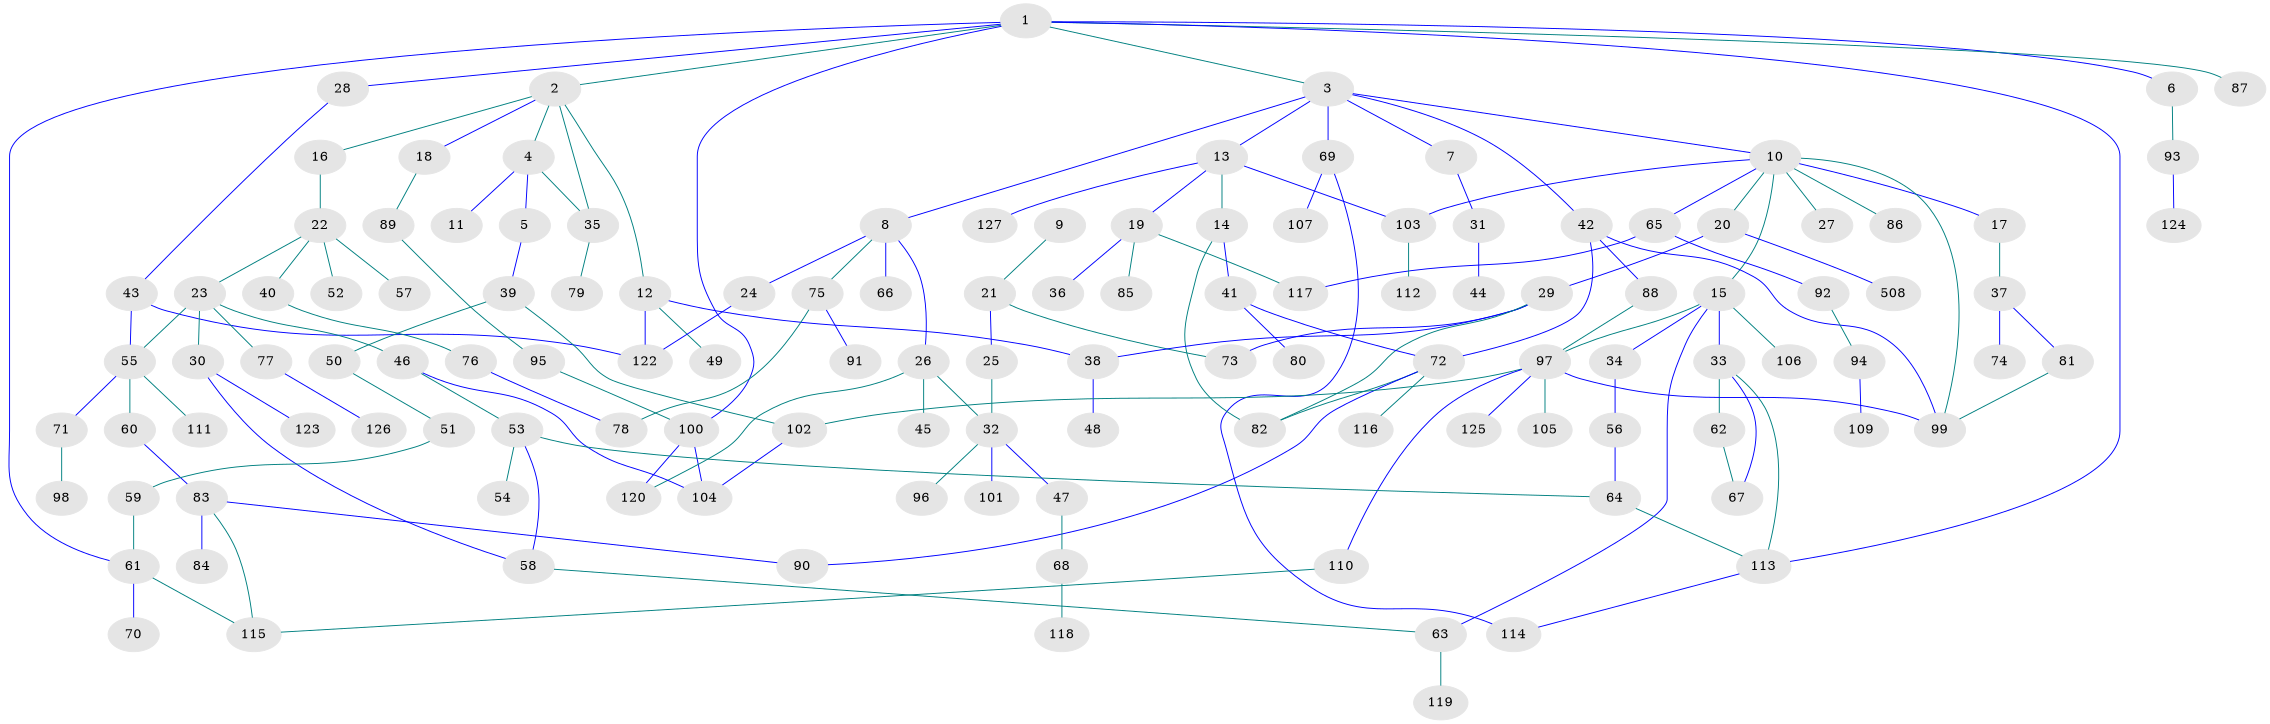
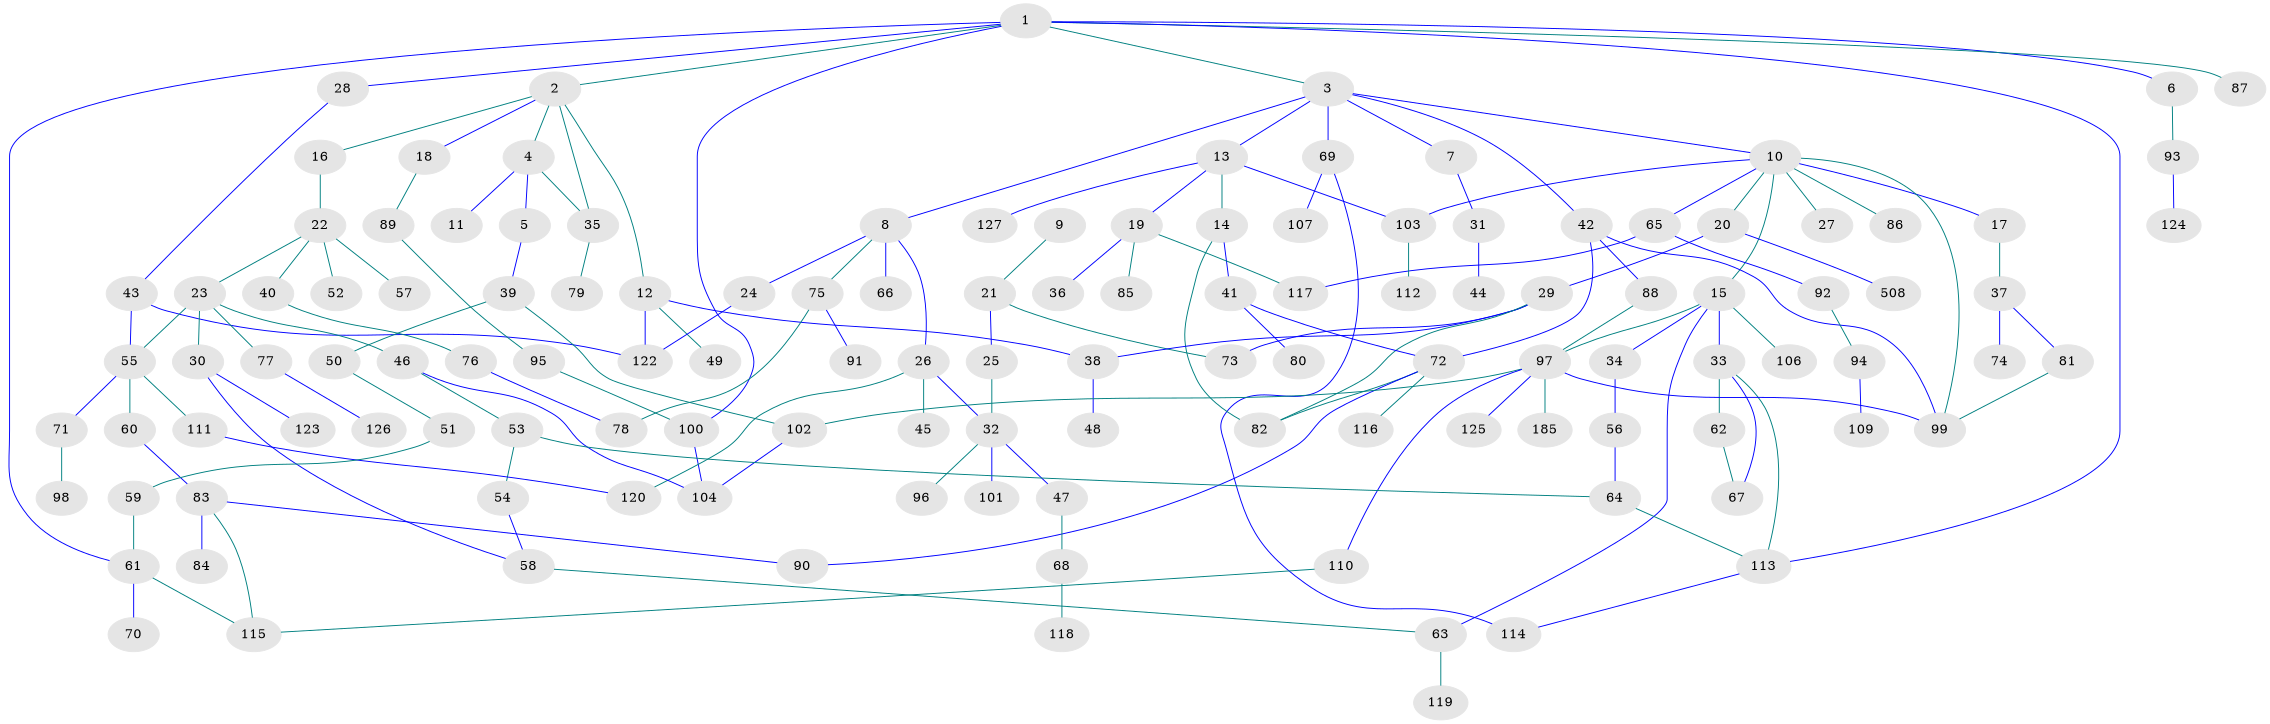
(958, 396) -> (958, 396)
(1545, 430) -> (1545, 430)
(663, 464) -> (416, 467)
(539, 497) -> (514, 528)
